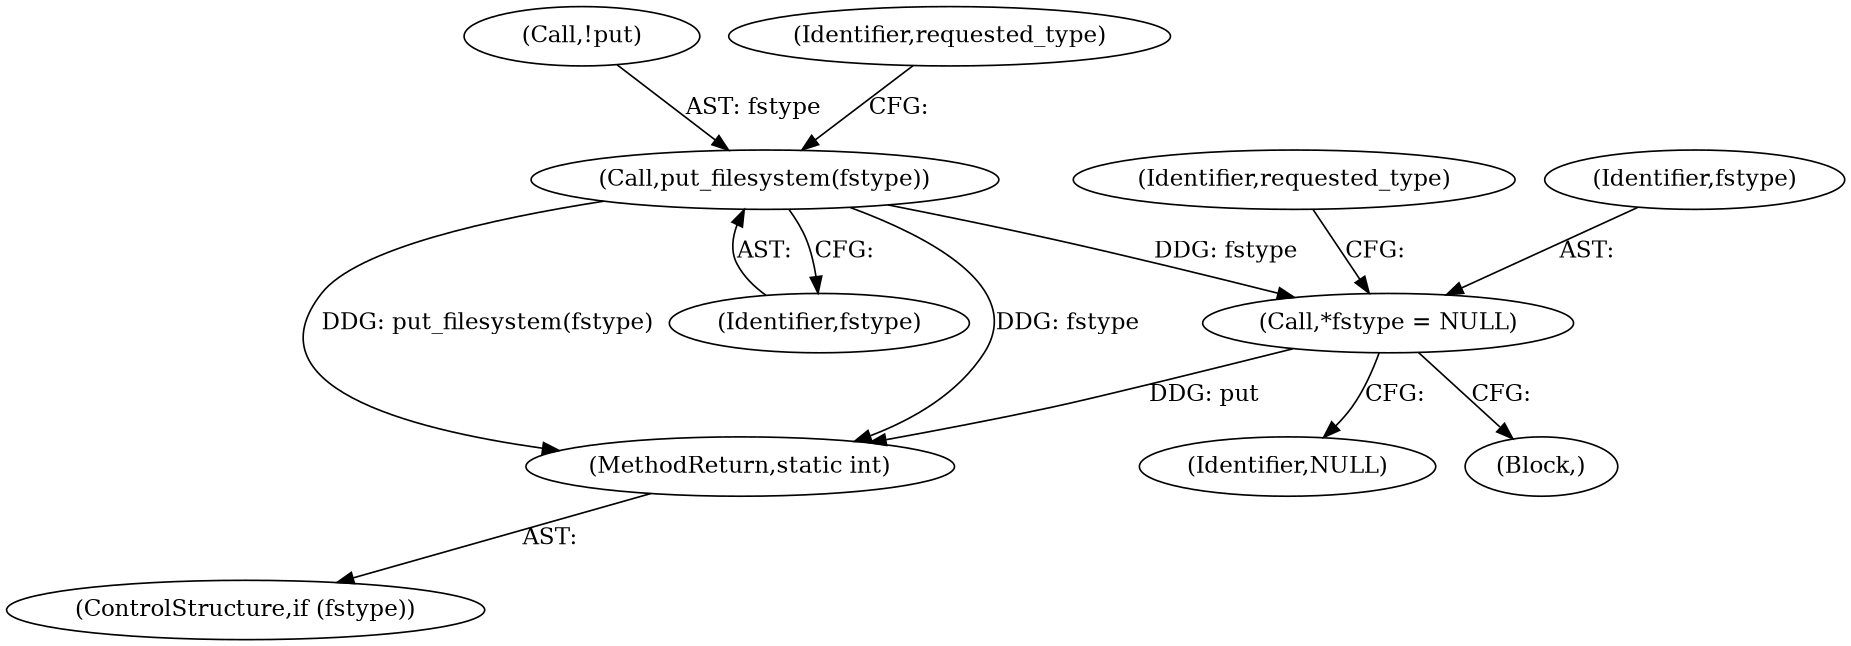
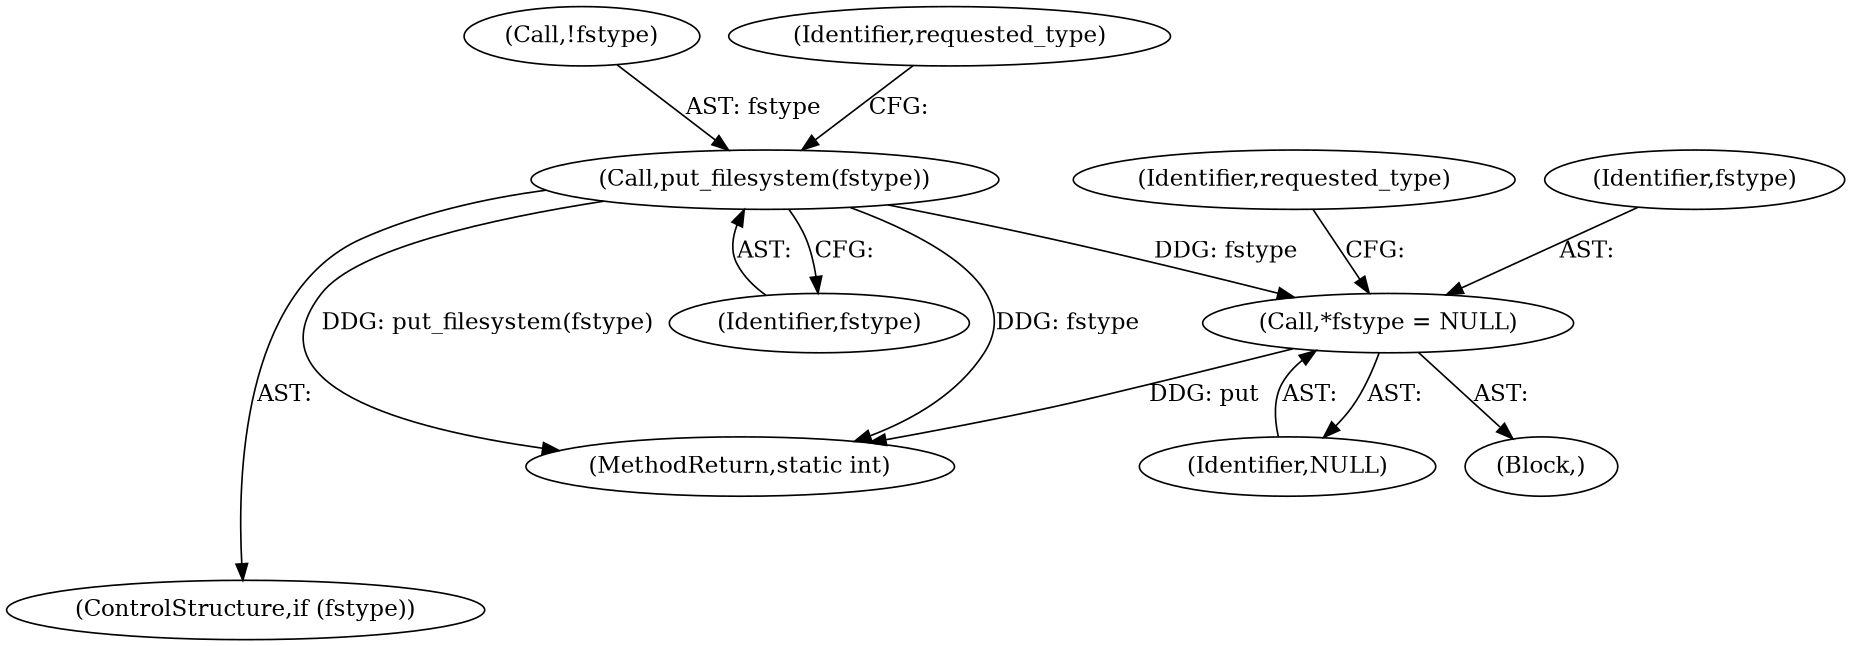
(582, 36) -> (582, 36)
none -> (1278, 394)
(1399, 395) -> (1399, 395)
(1505, 395) -> (1505, 395)
(502, 536) -> (296, 295)
